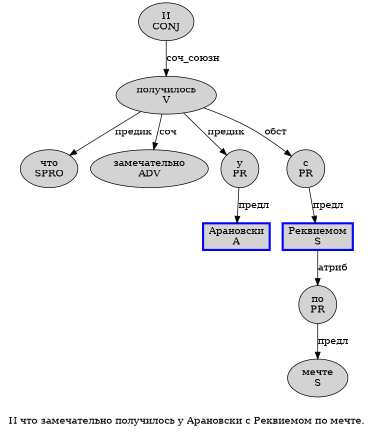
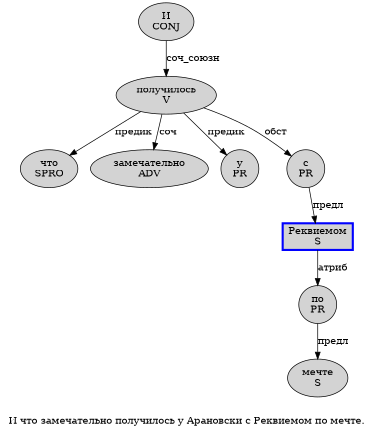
(236, 237) -> none
